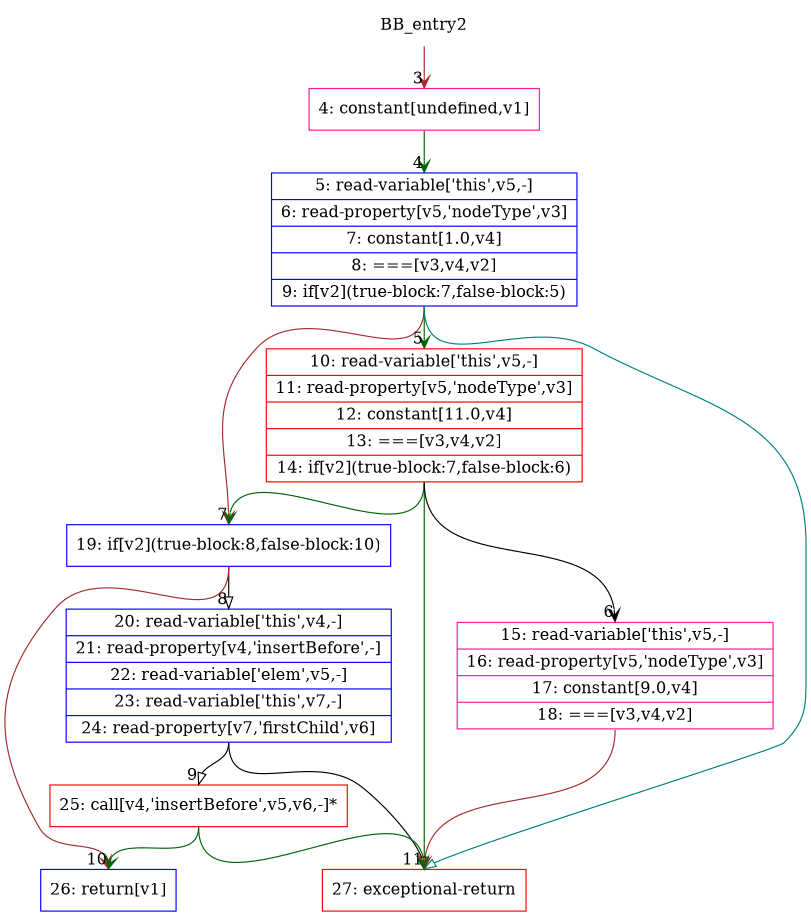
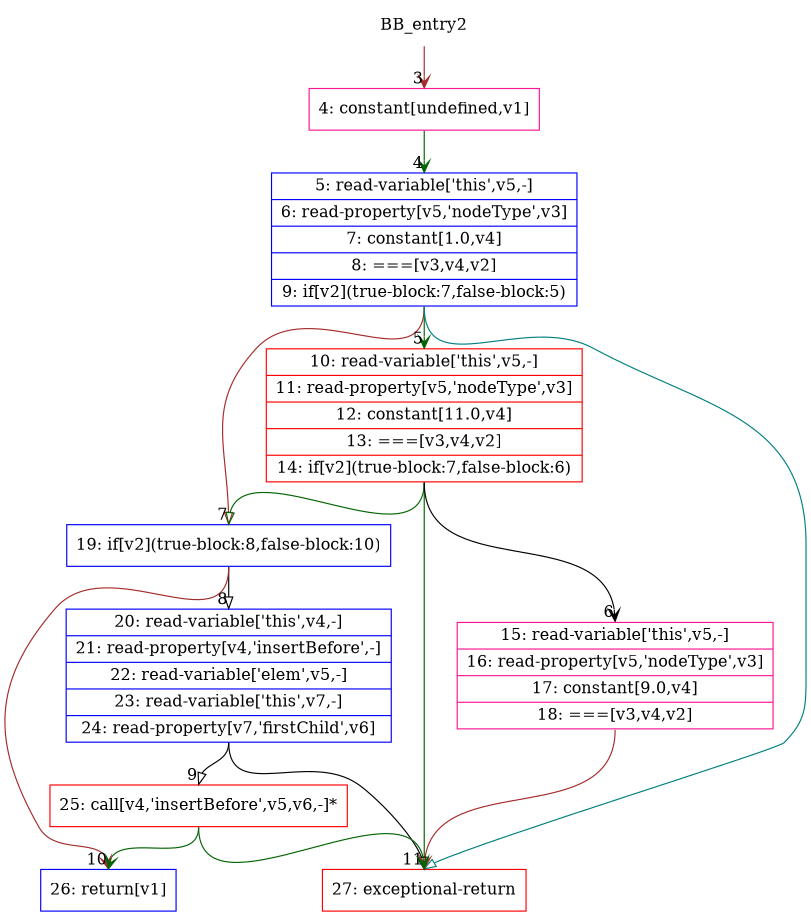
(265, 343) -> (265, 343)
(332, 505) -> (332, 505)
